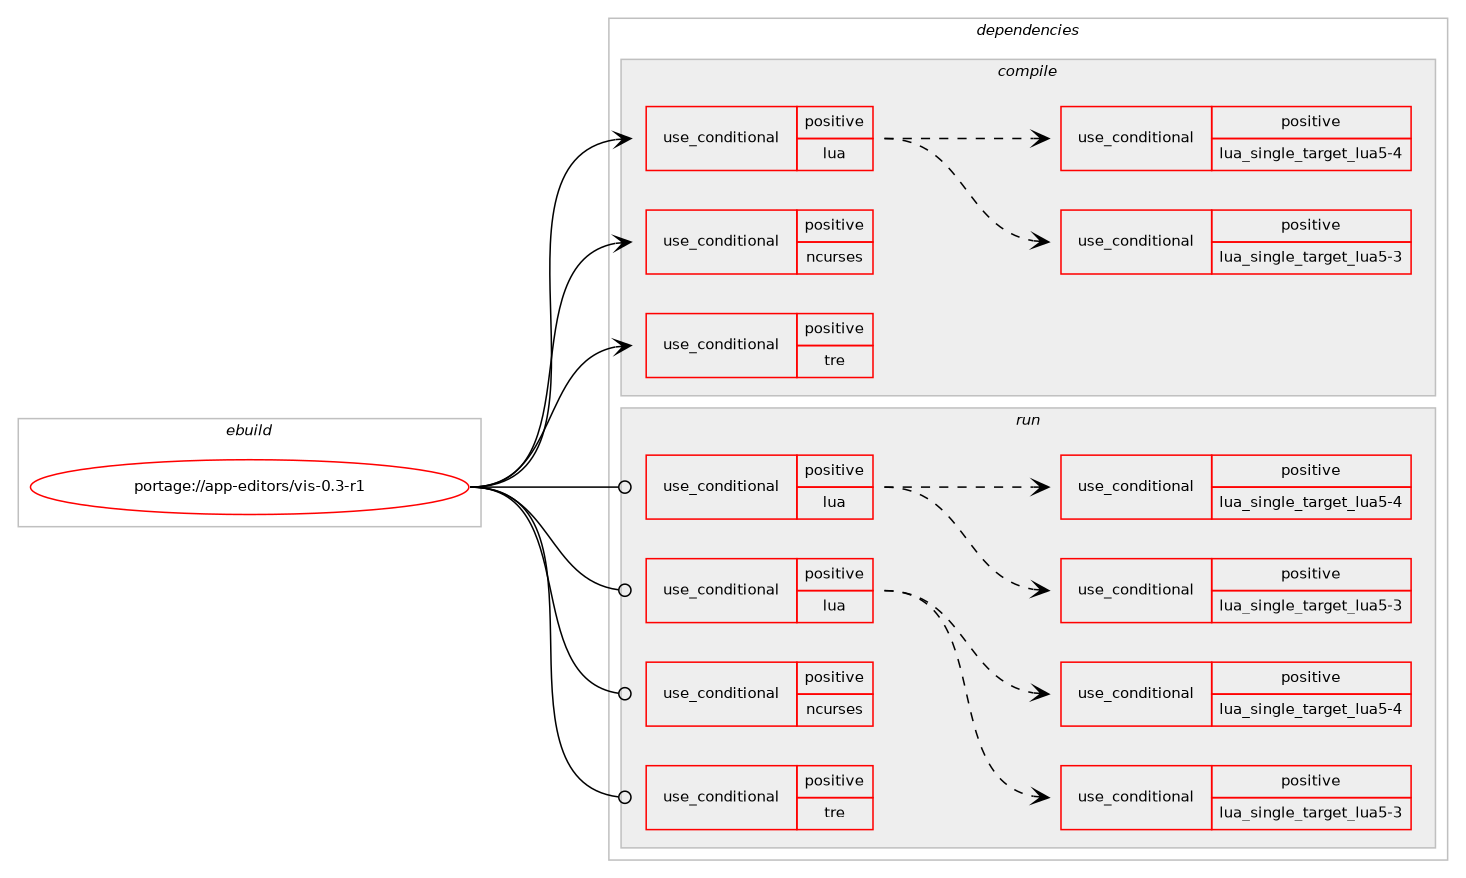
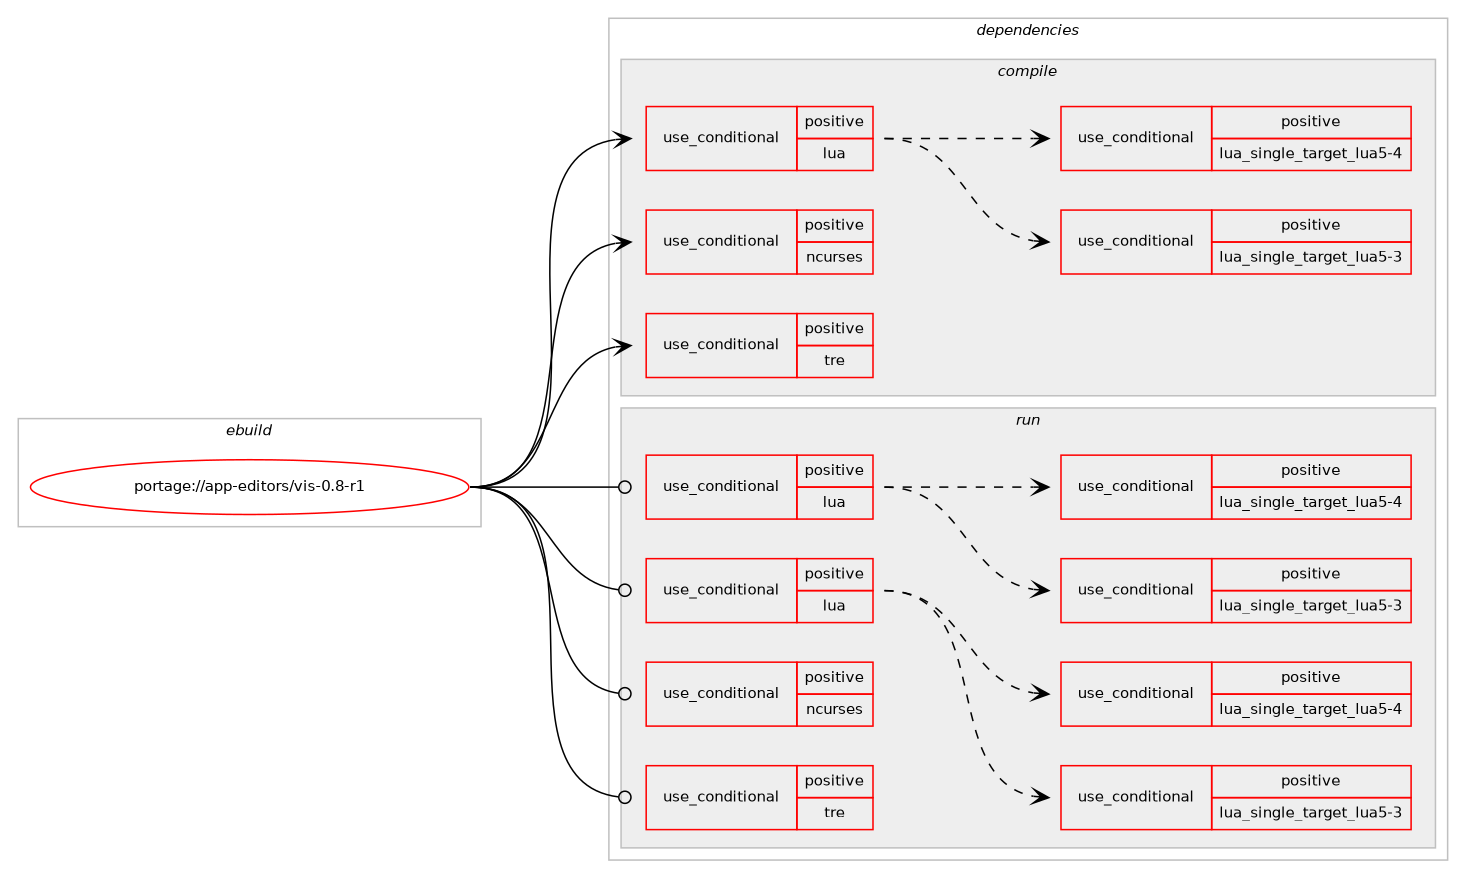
(250, 487) -> (250, 487)
